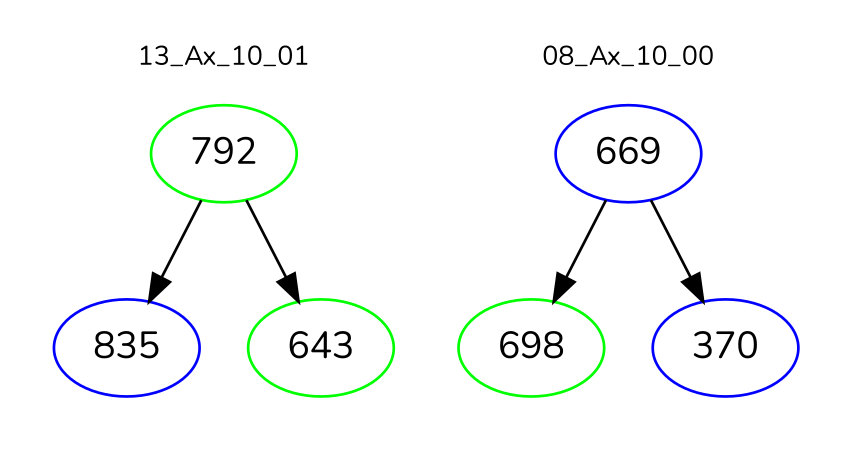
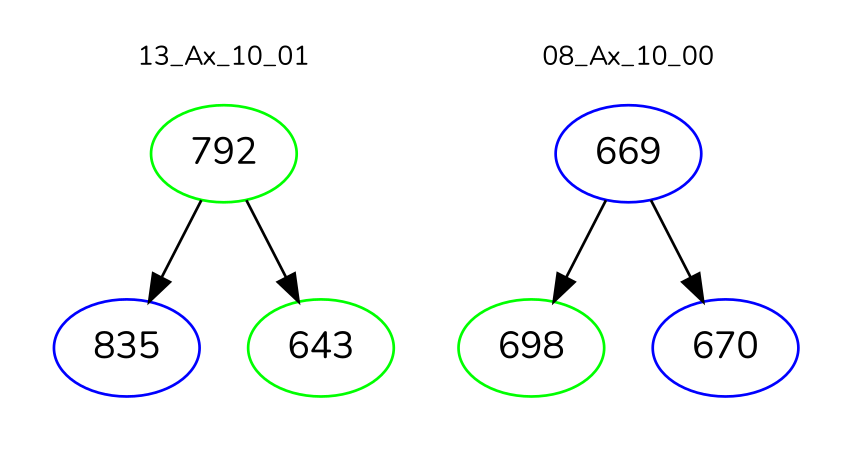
(726, 348) -> (726, 348)
